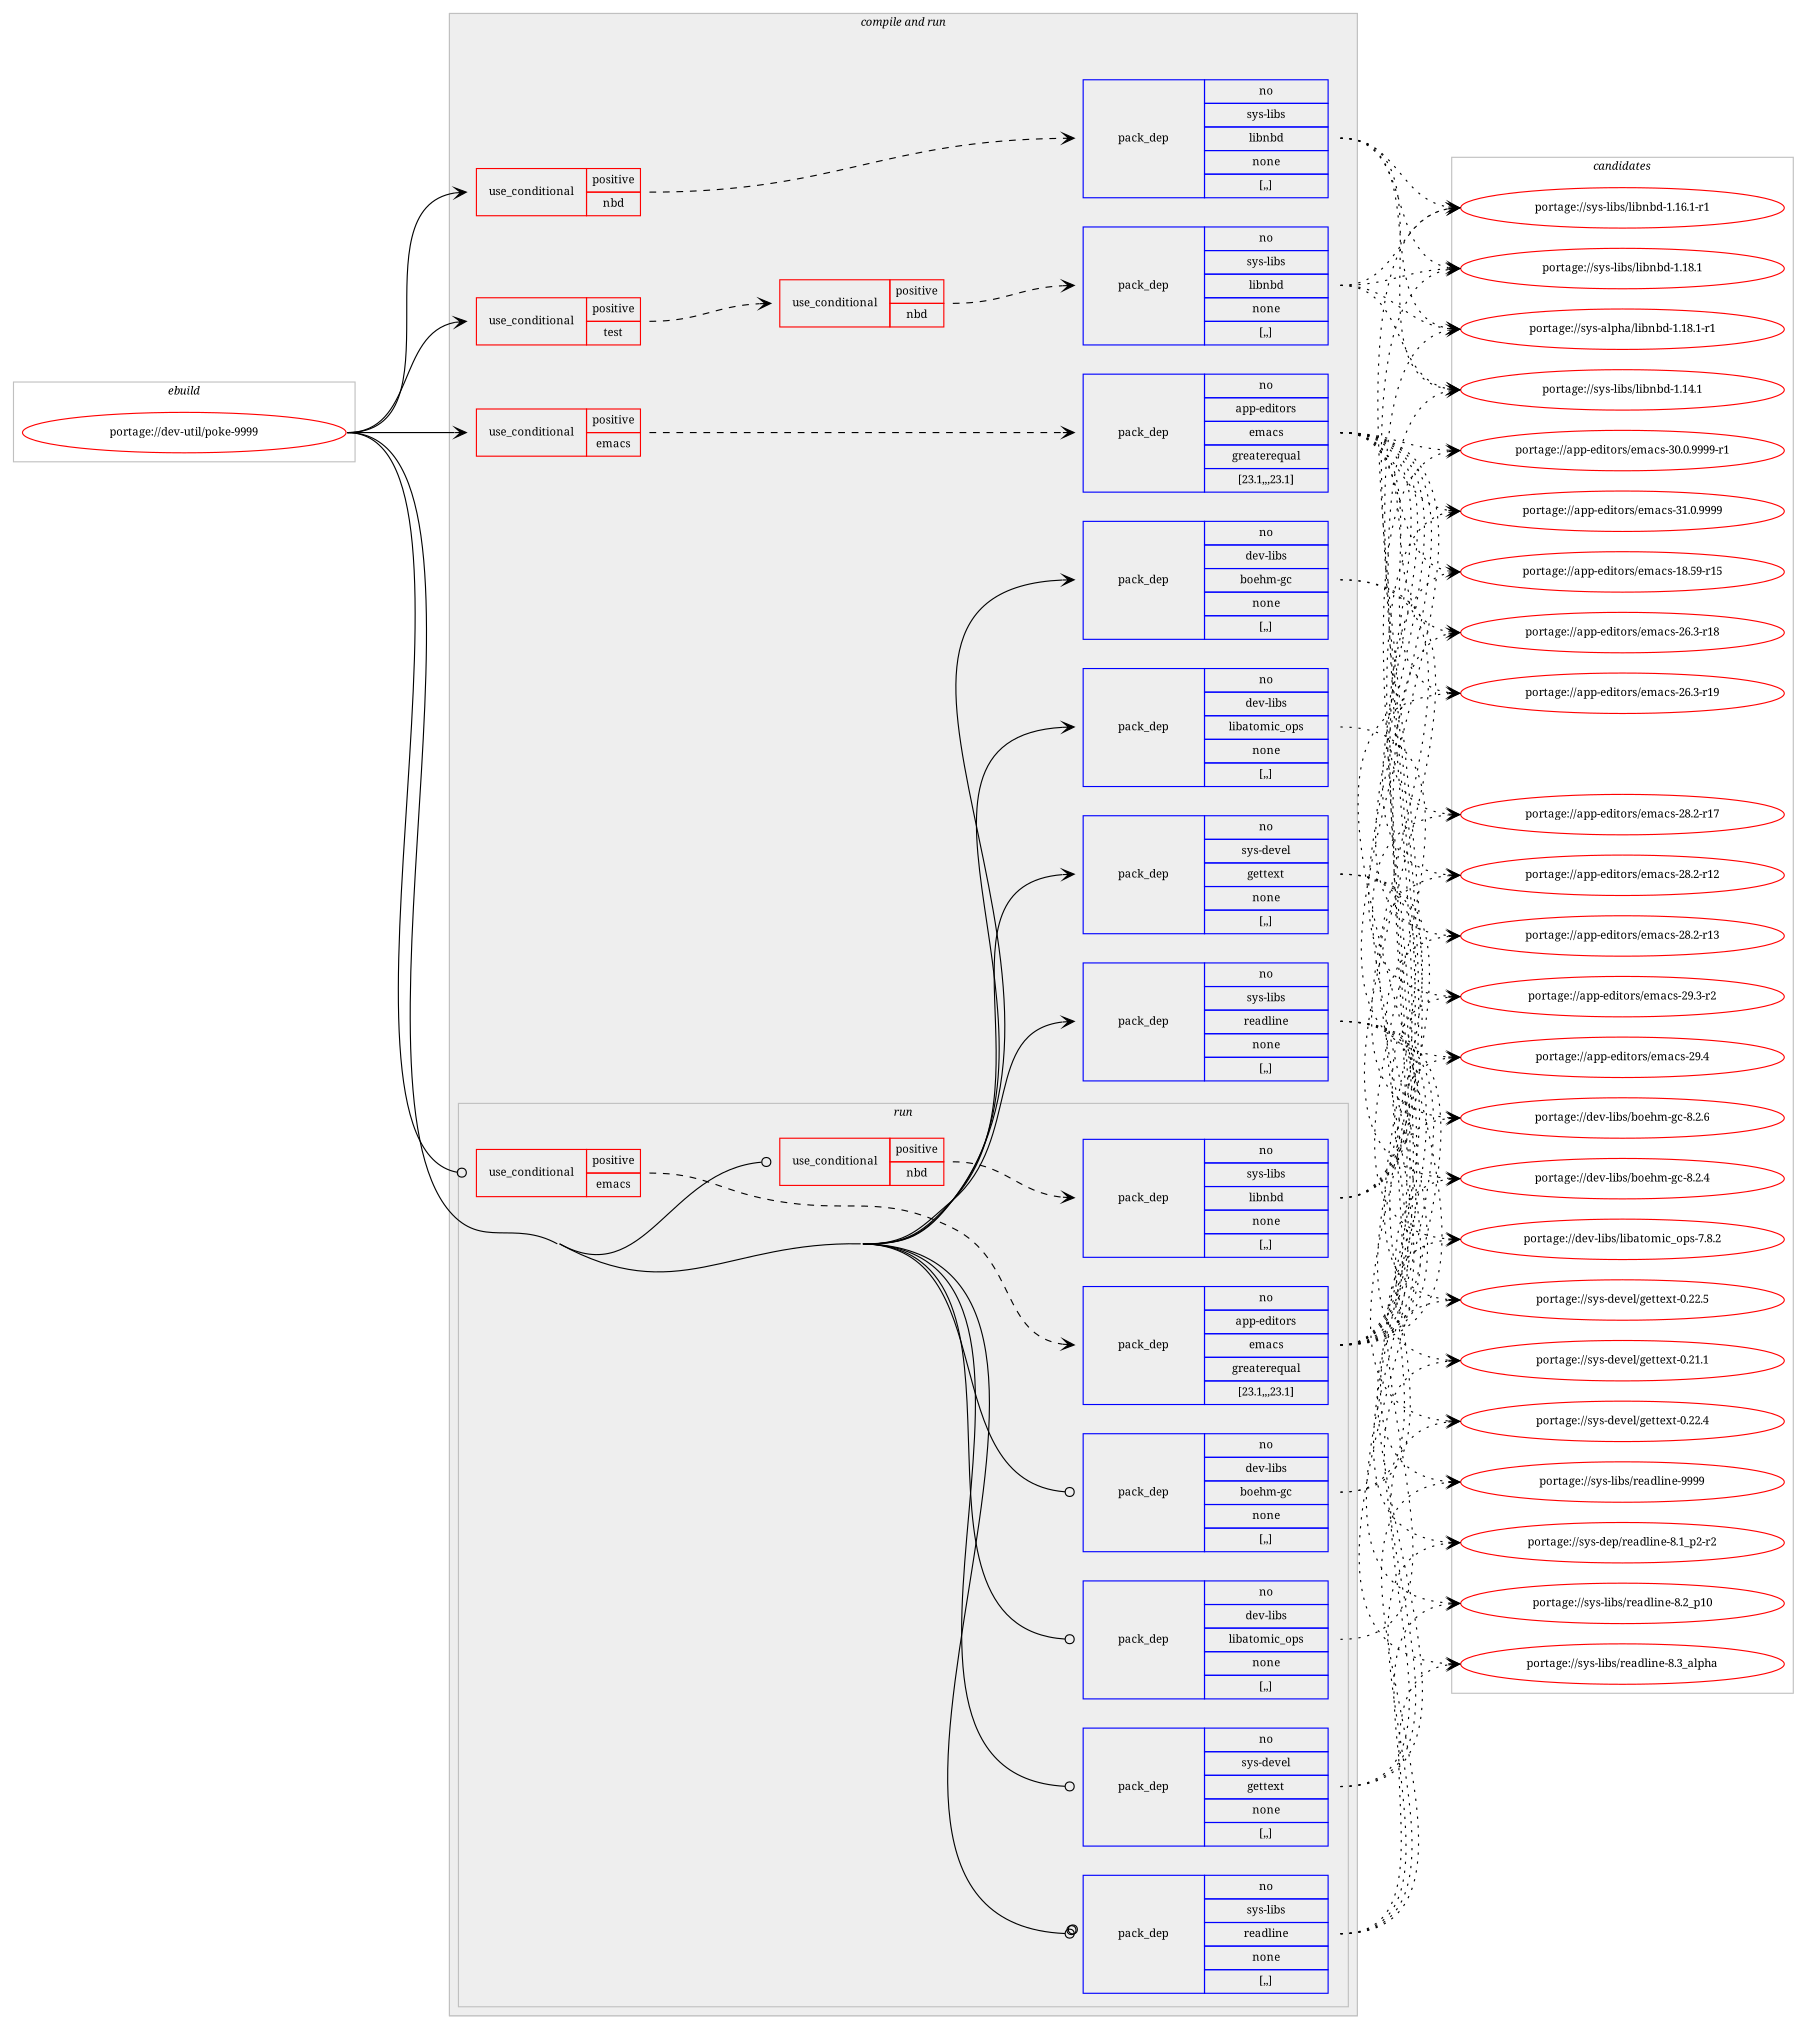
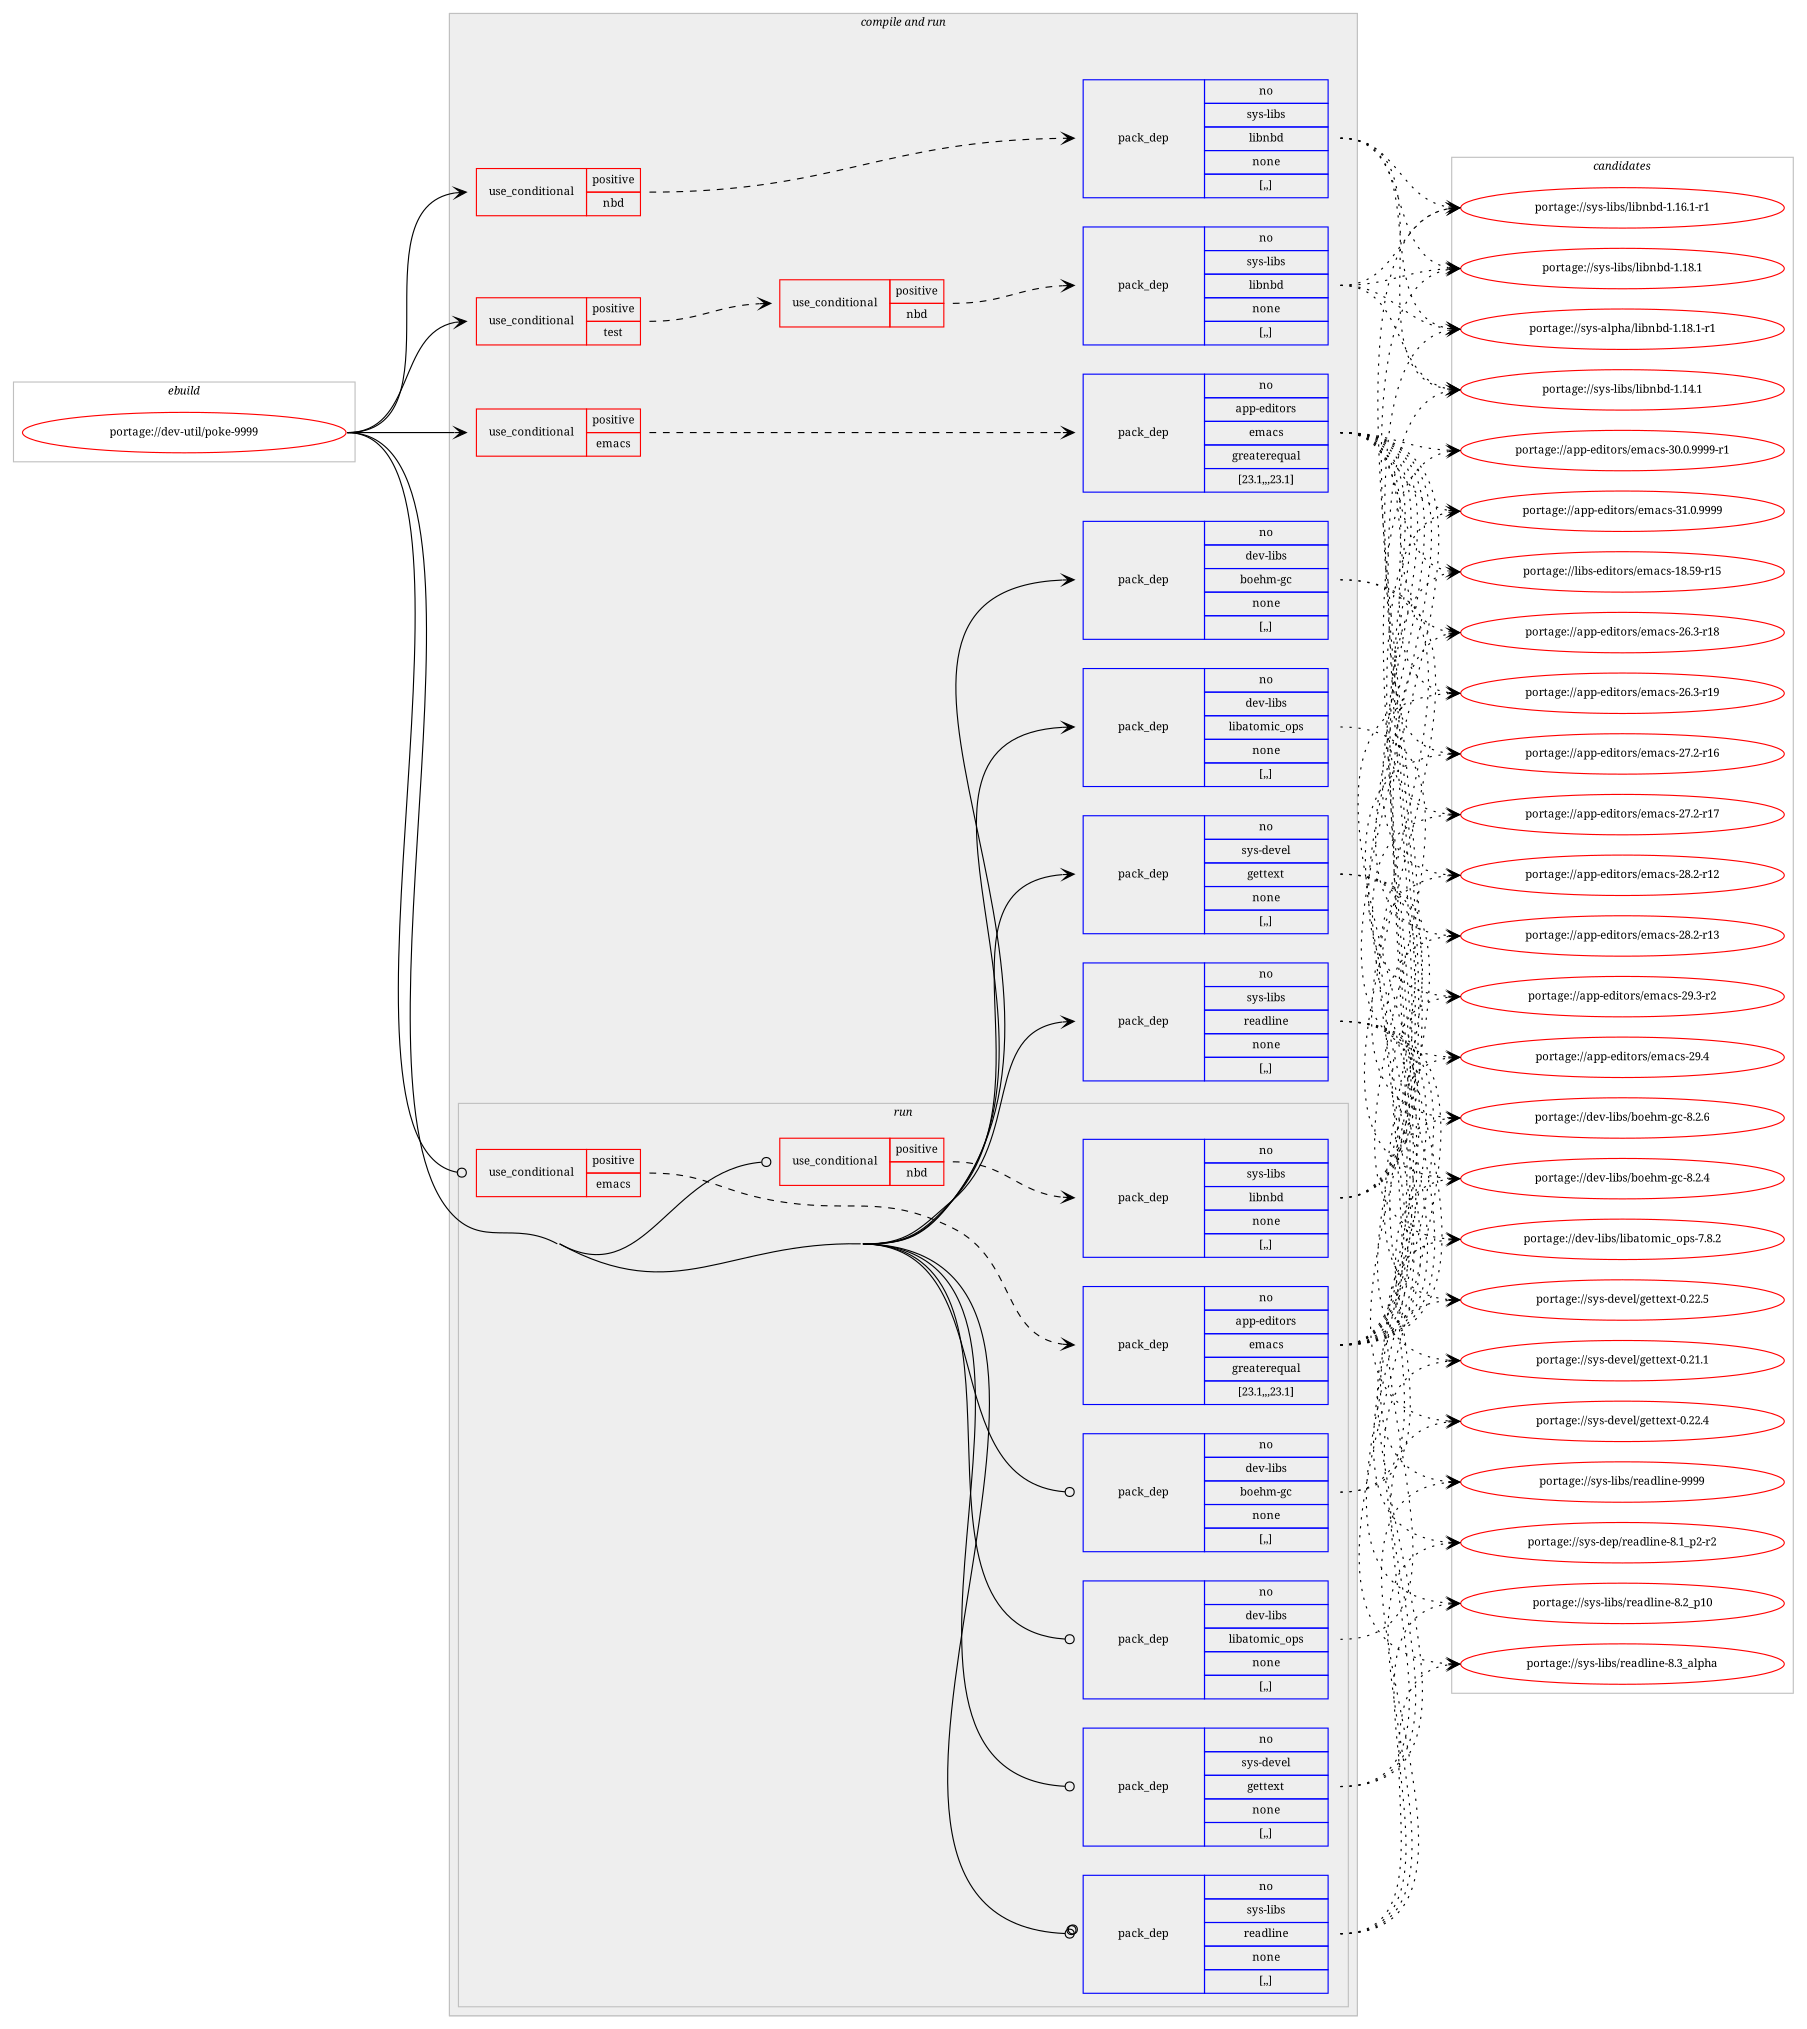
(1622, 572) -> (1622, 572)
none -> (1622, 754)
(1622, 815) -> (1622, 815)
